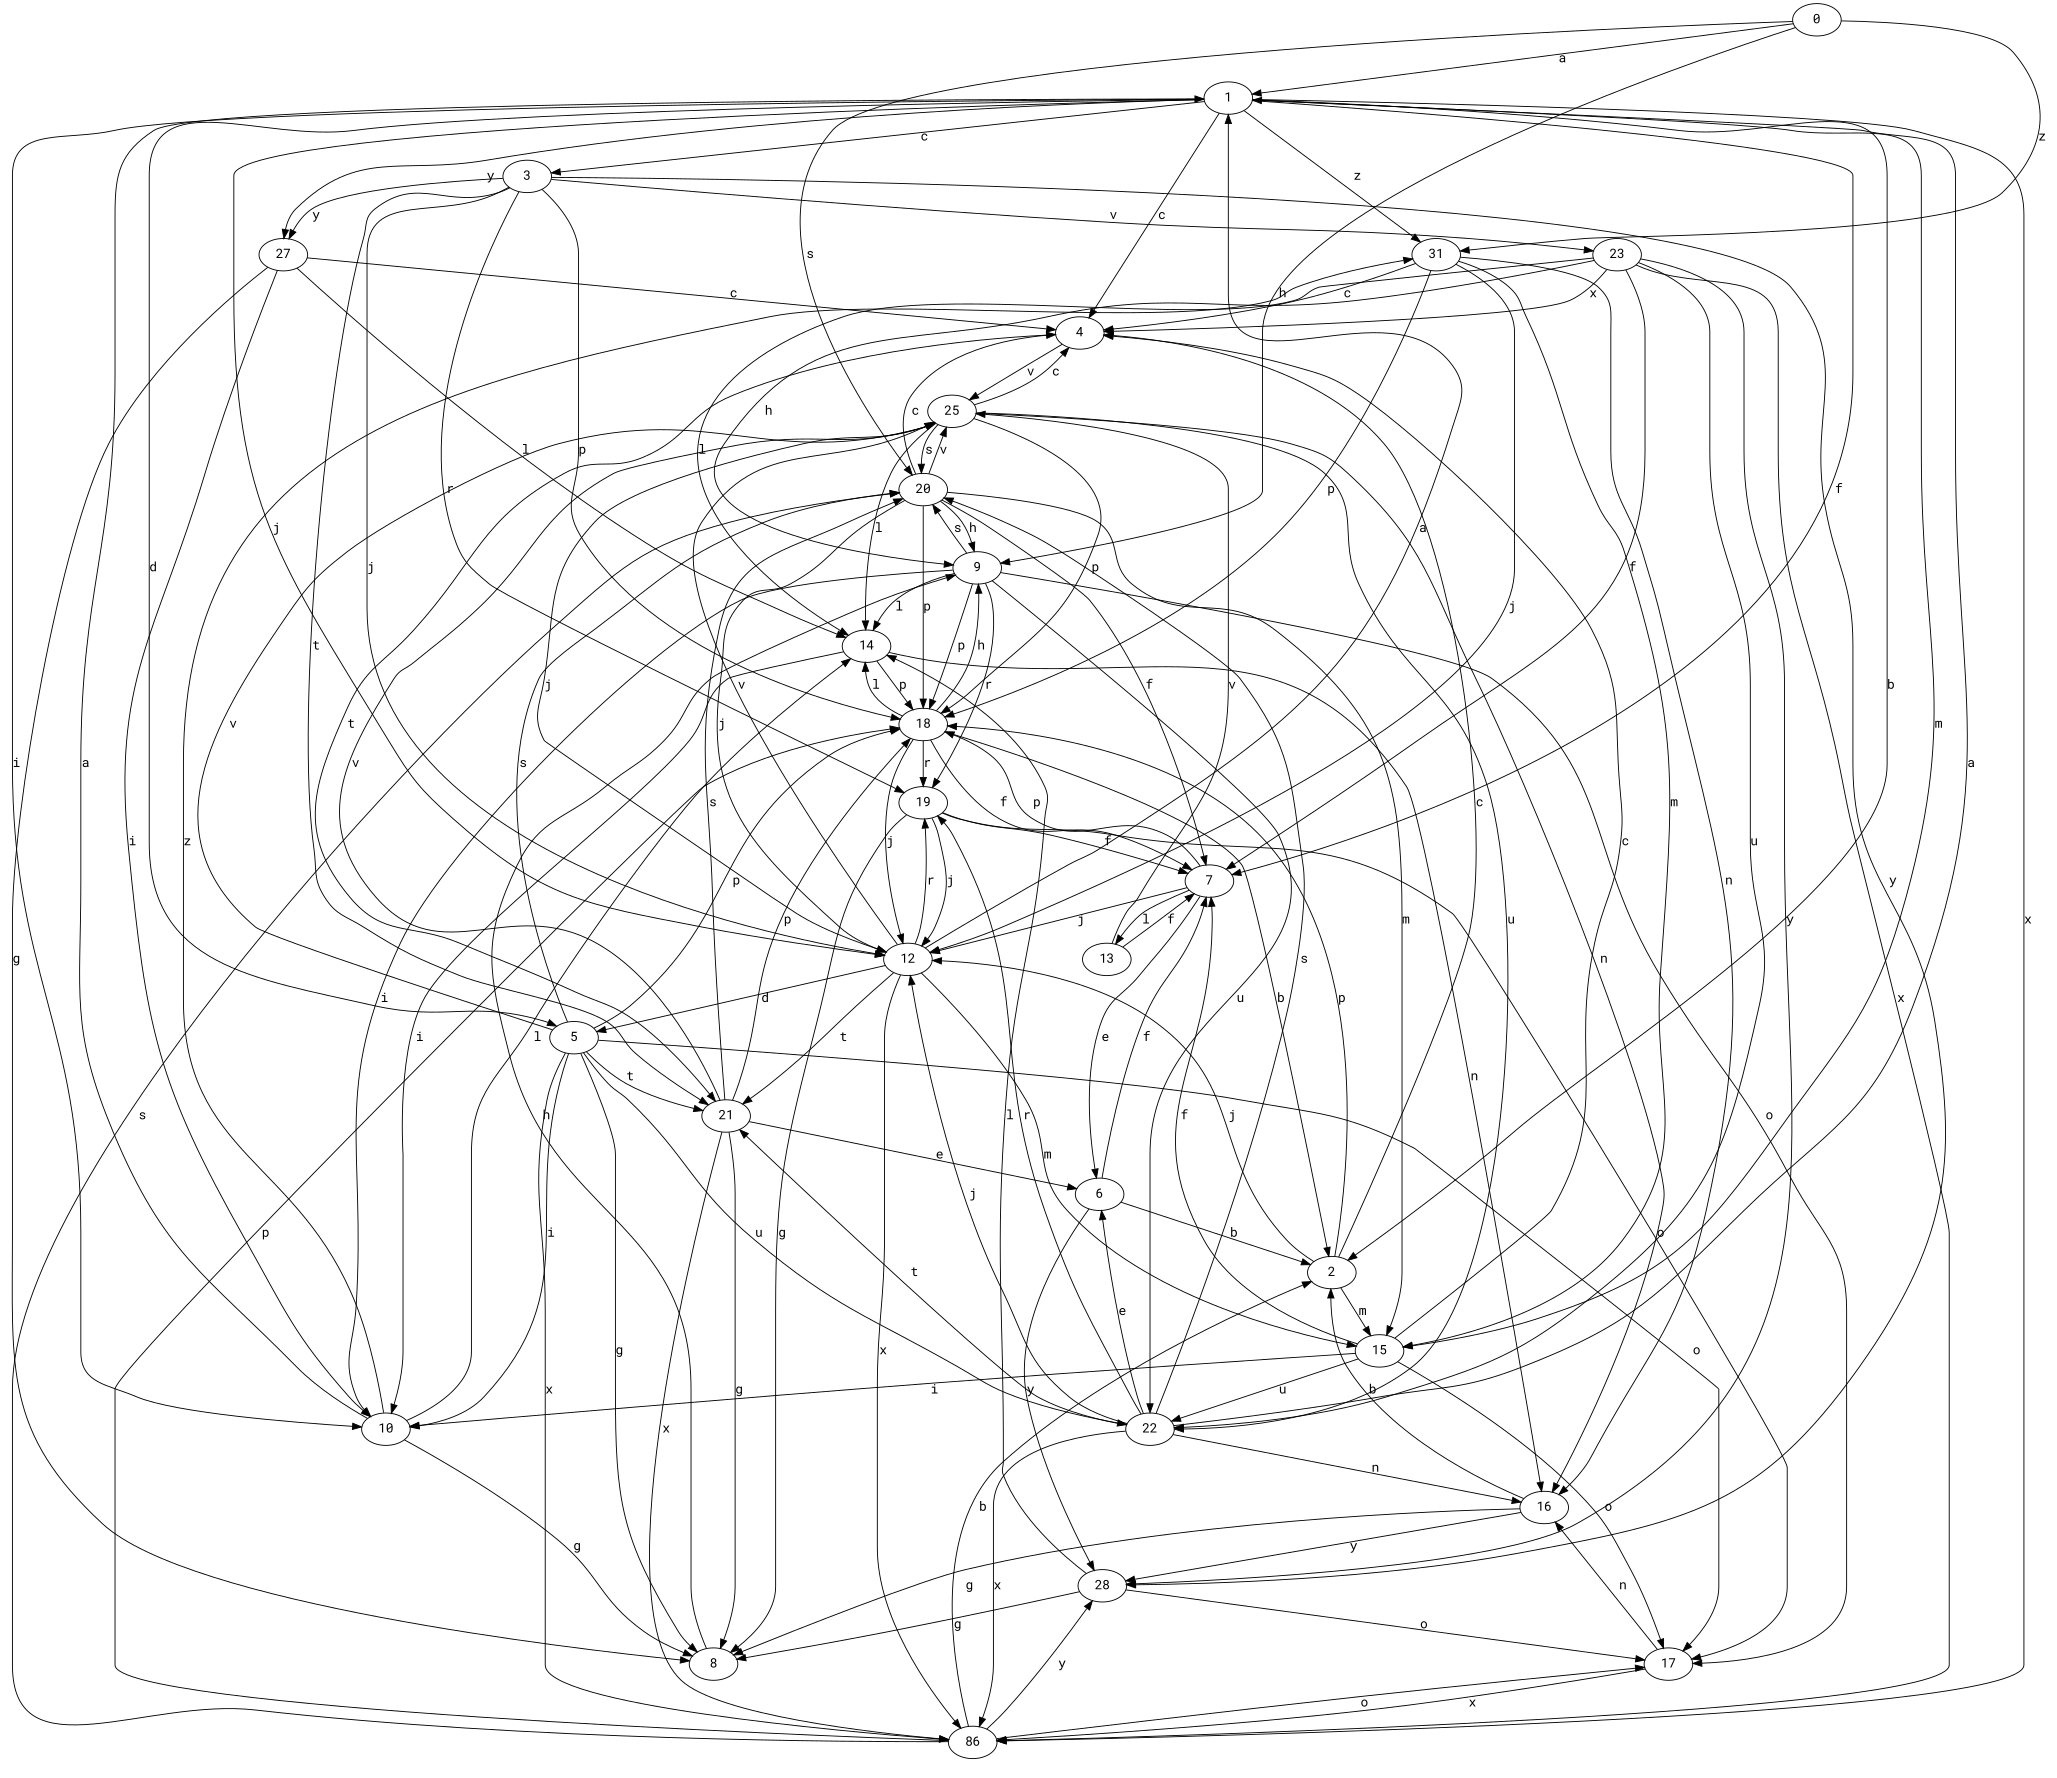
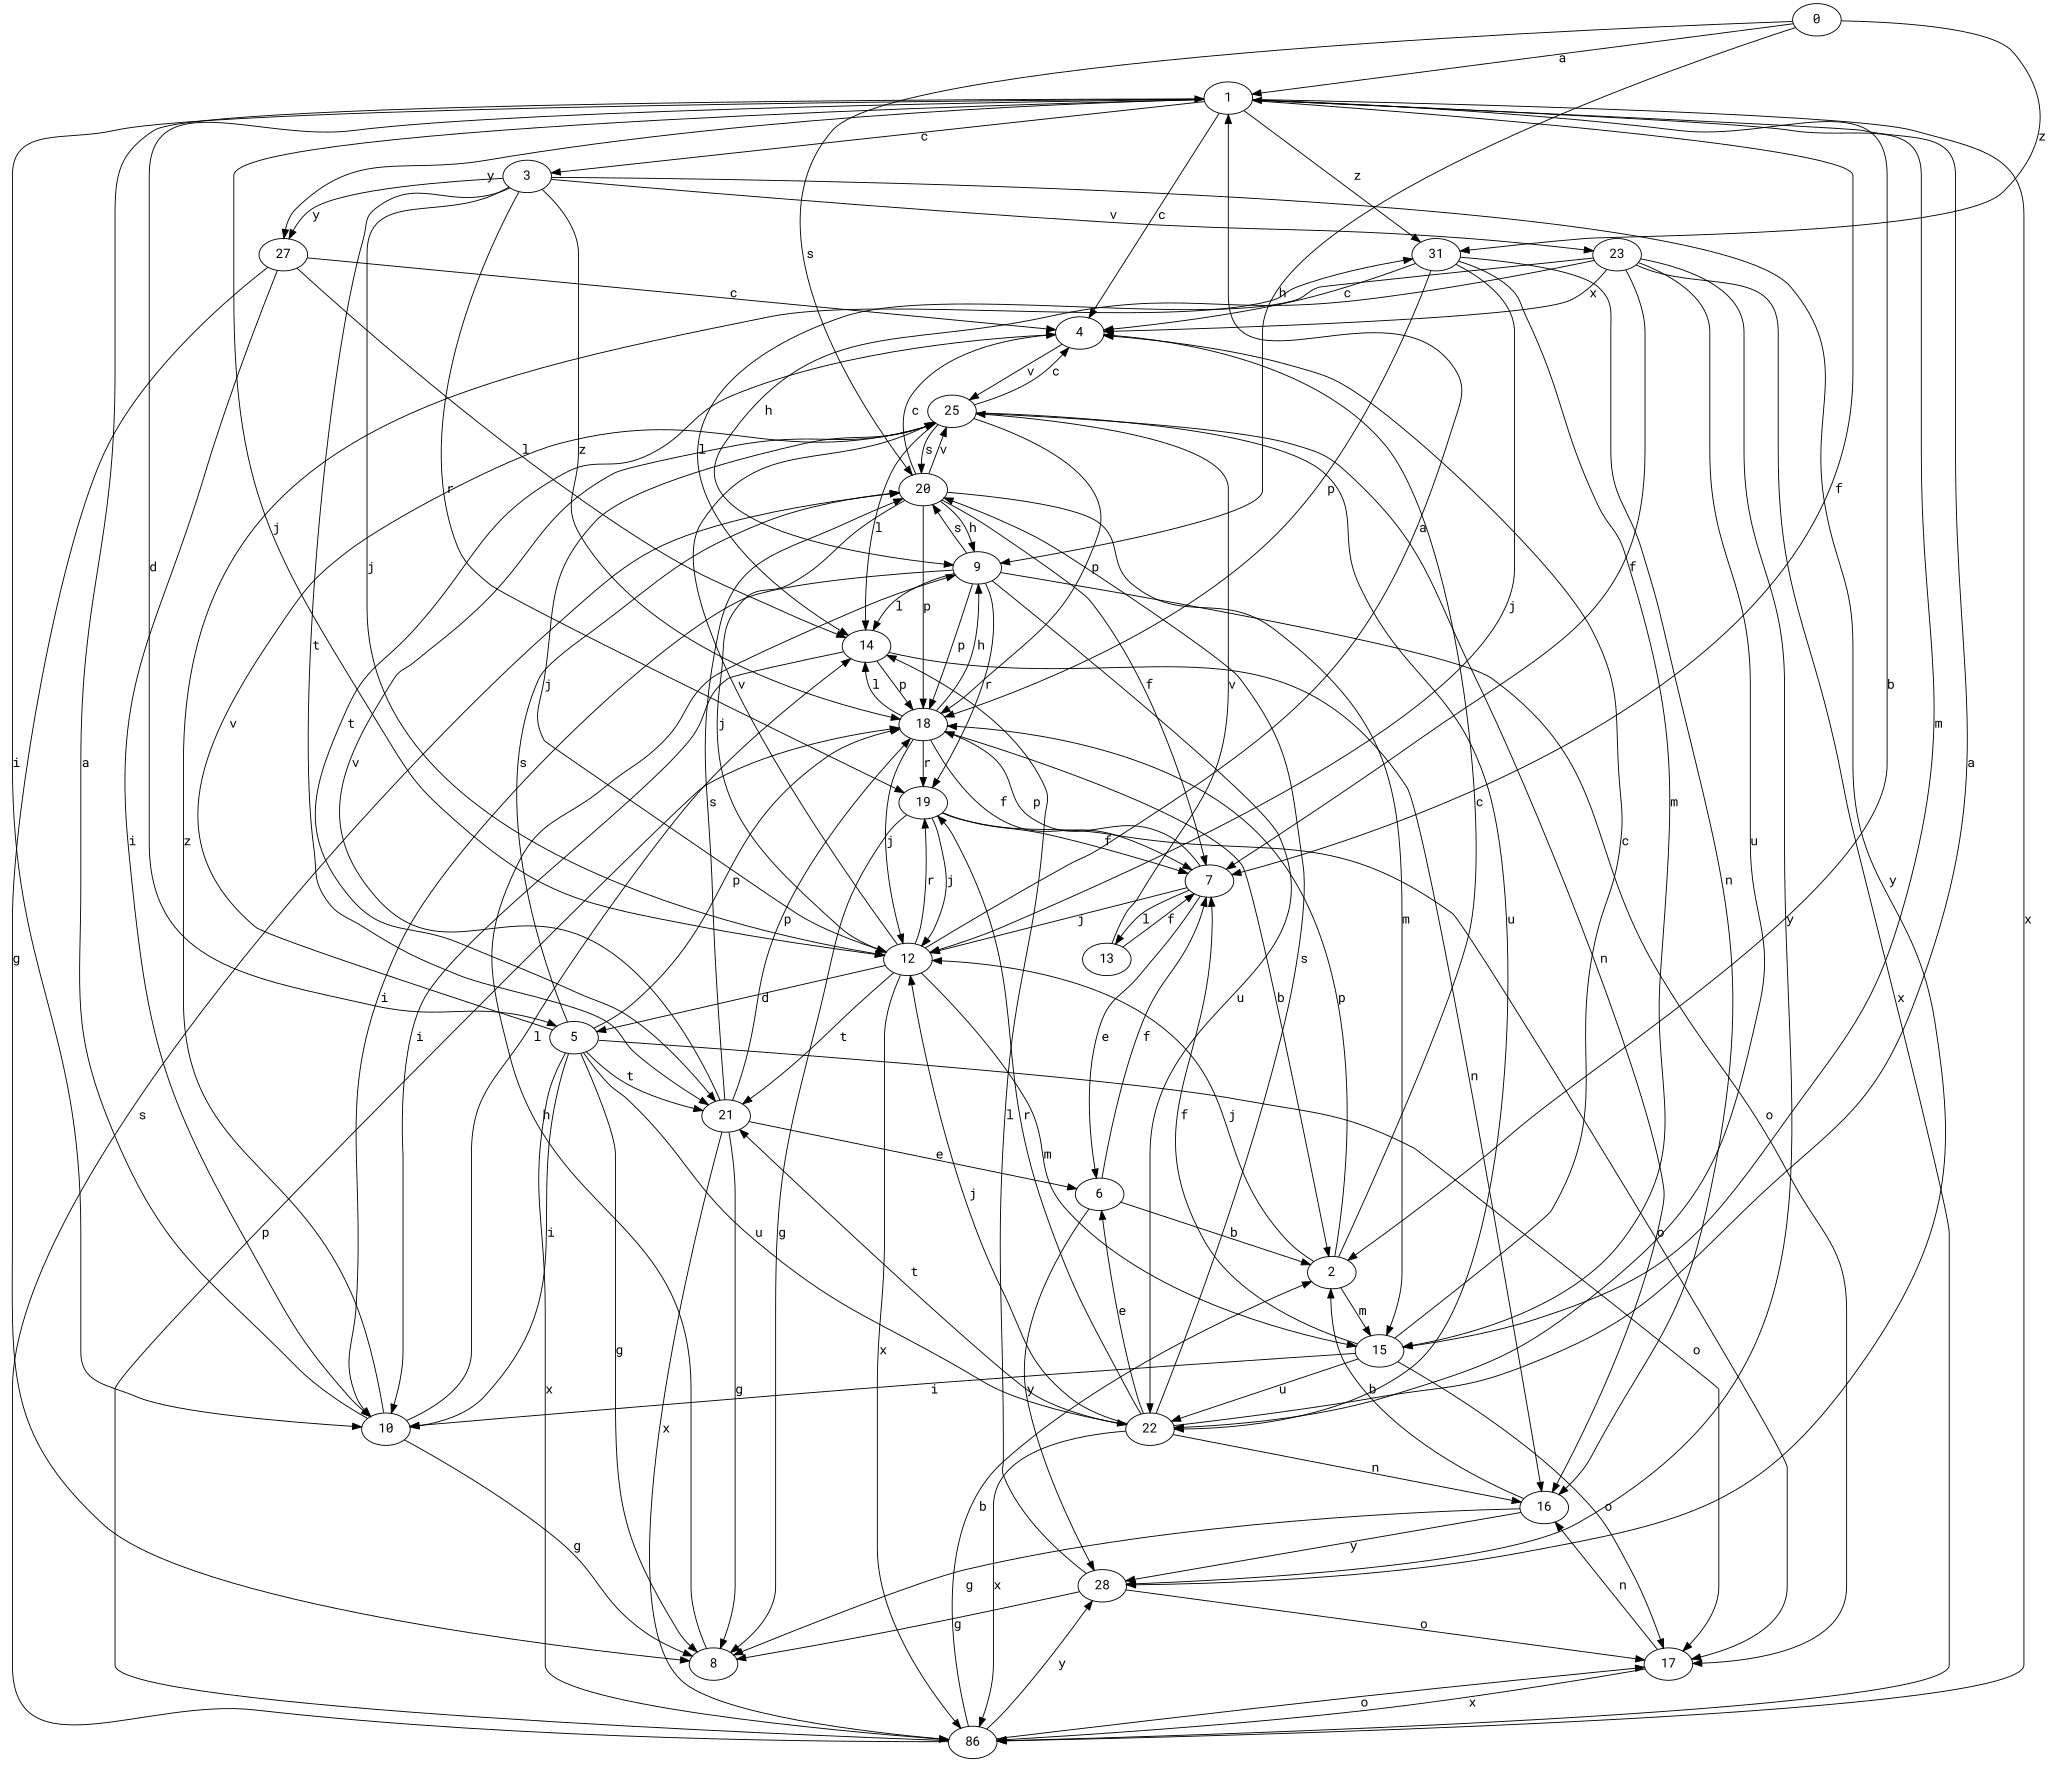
(583, 450) -> (583, 450)
